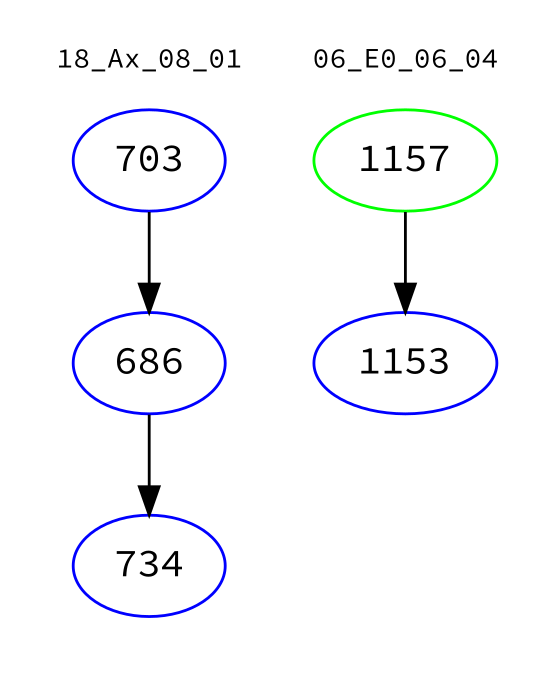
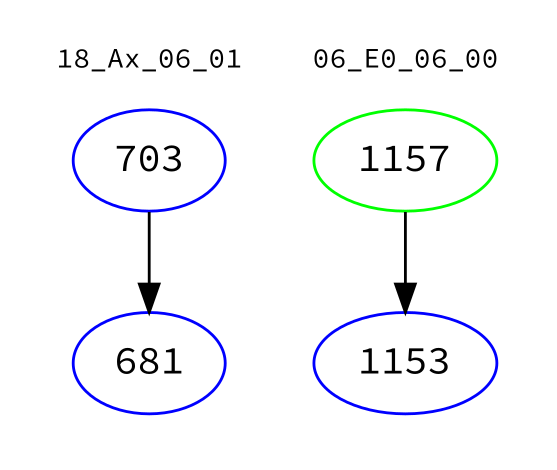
(151, 61) -> (151, 61)
(407, 61) -> (407, 61)
(149, 363) -> (149, 363)
(149, 566) -> none
